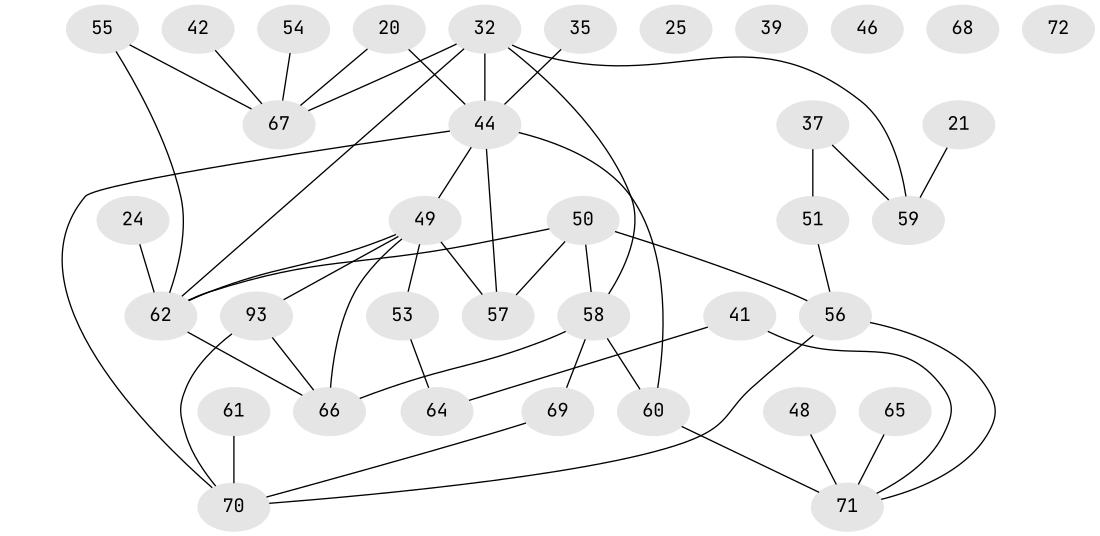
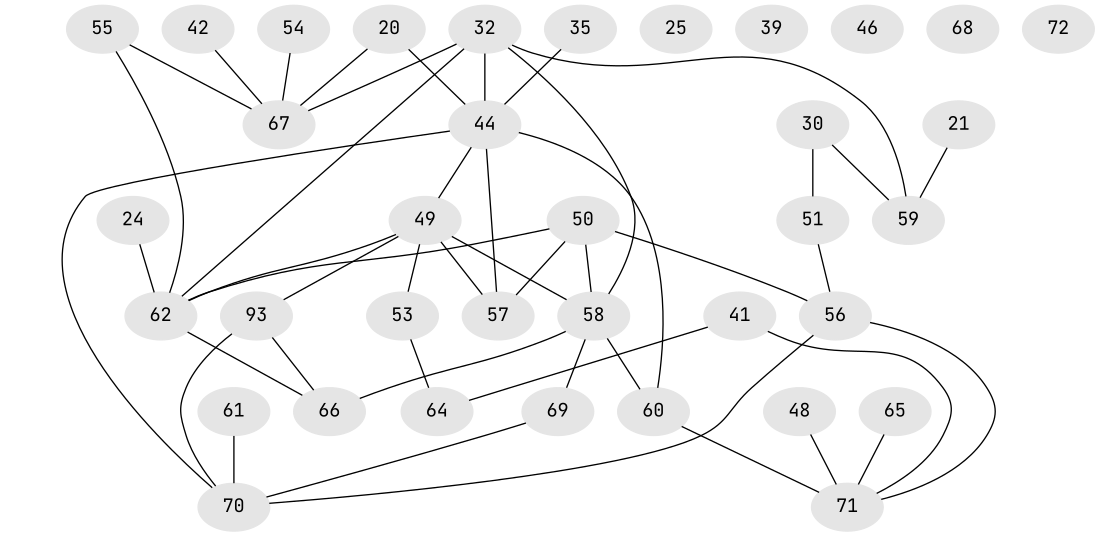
(813, 125) -> (813, 125)
(349, 305) -> (509, 268)
